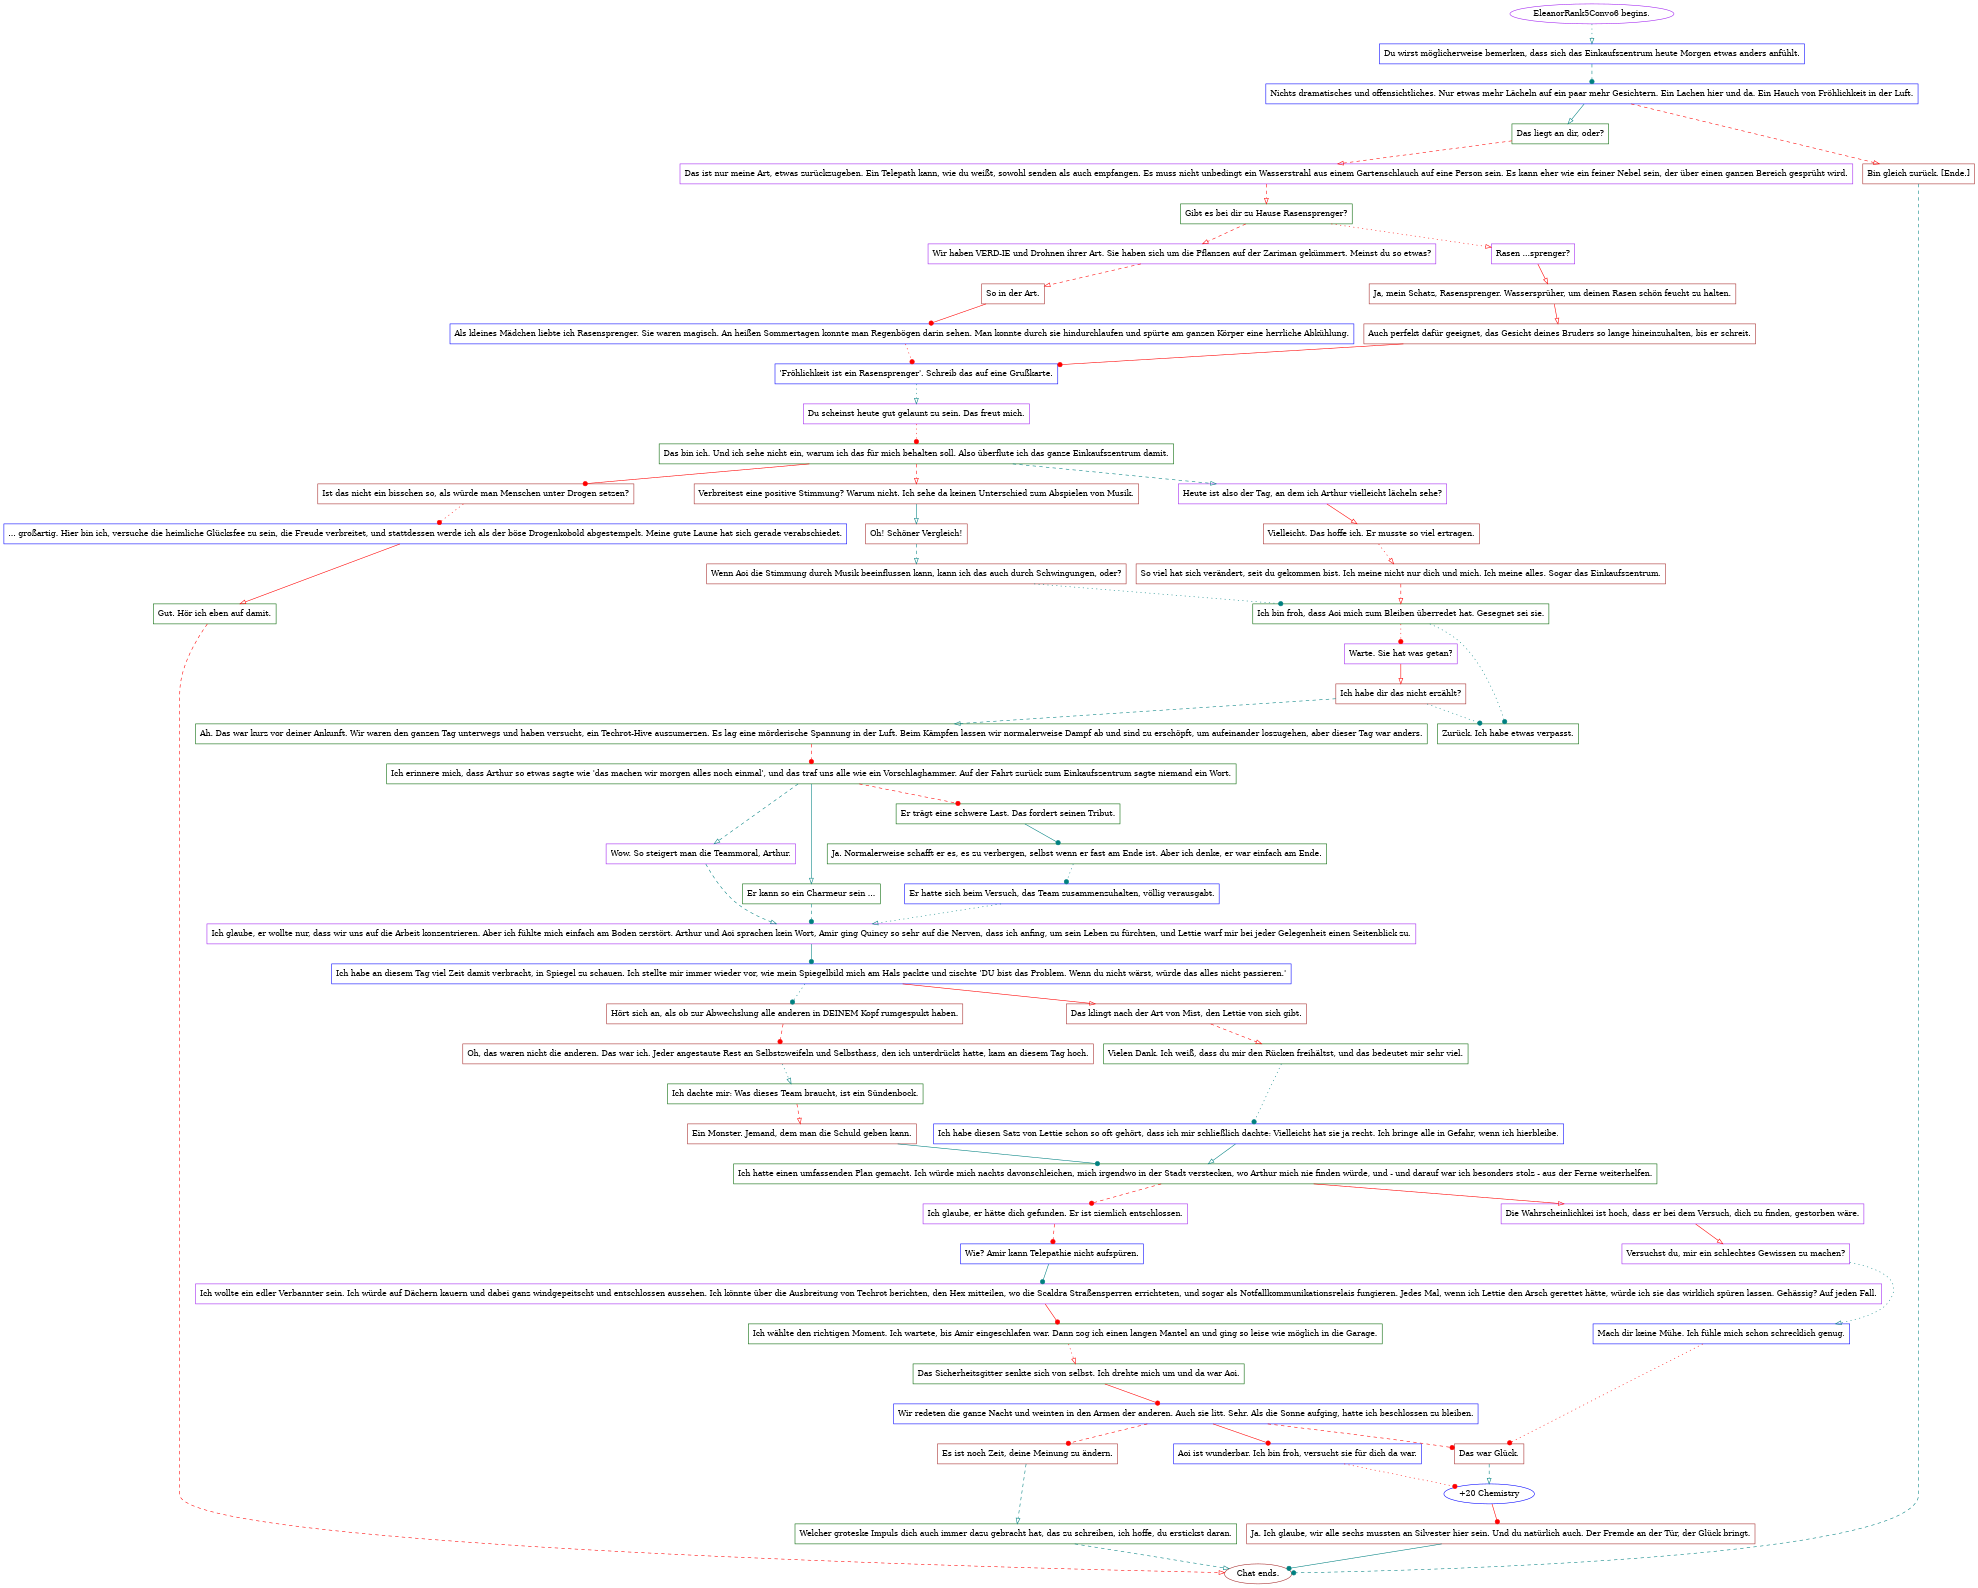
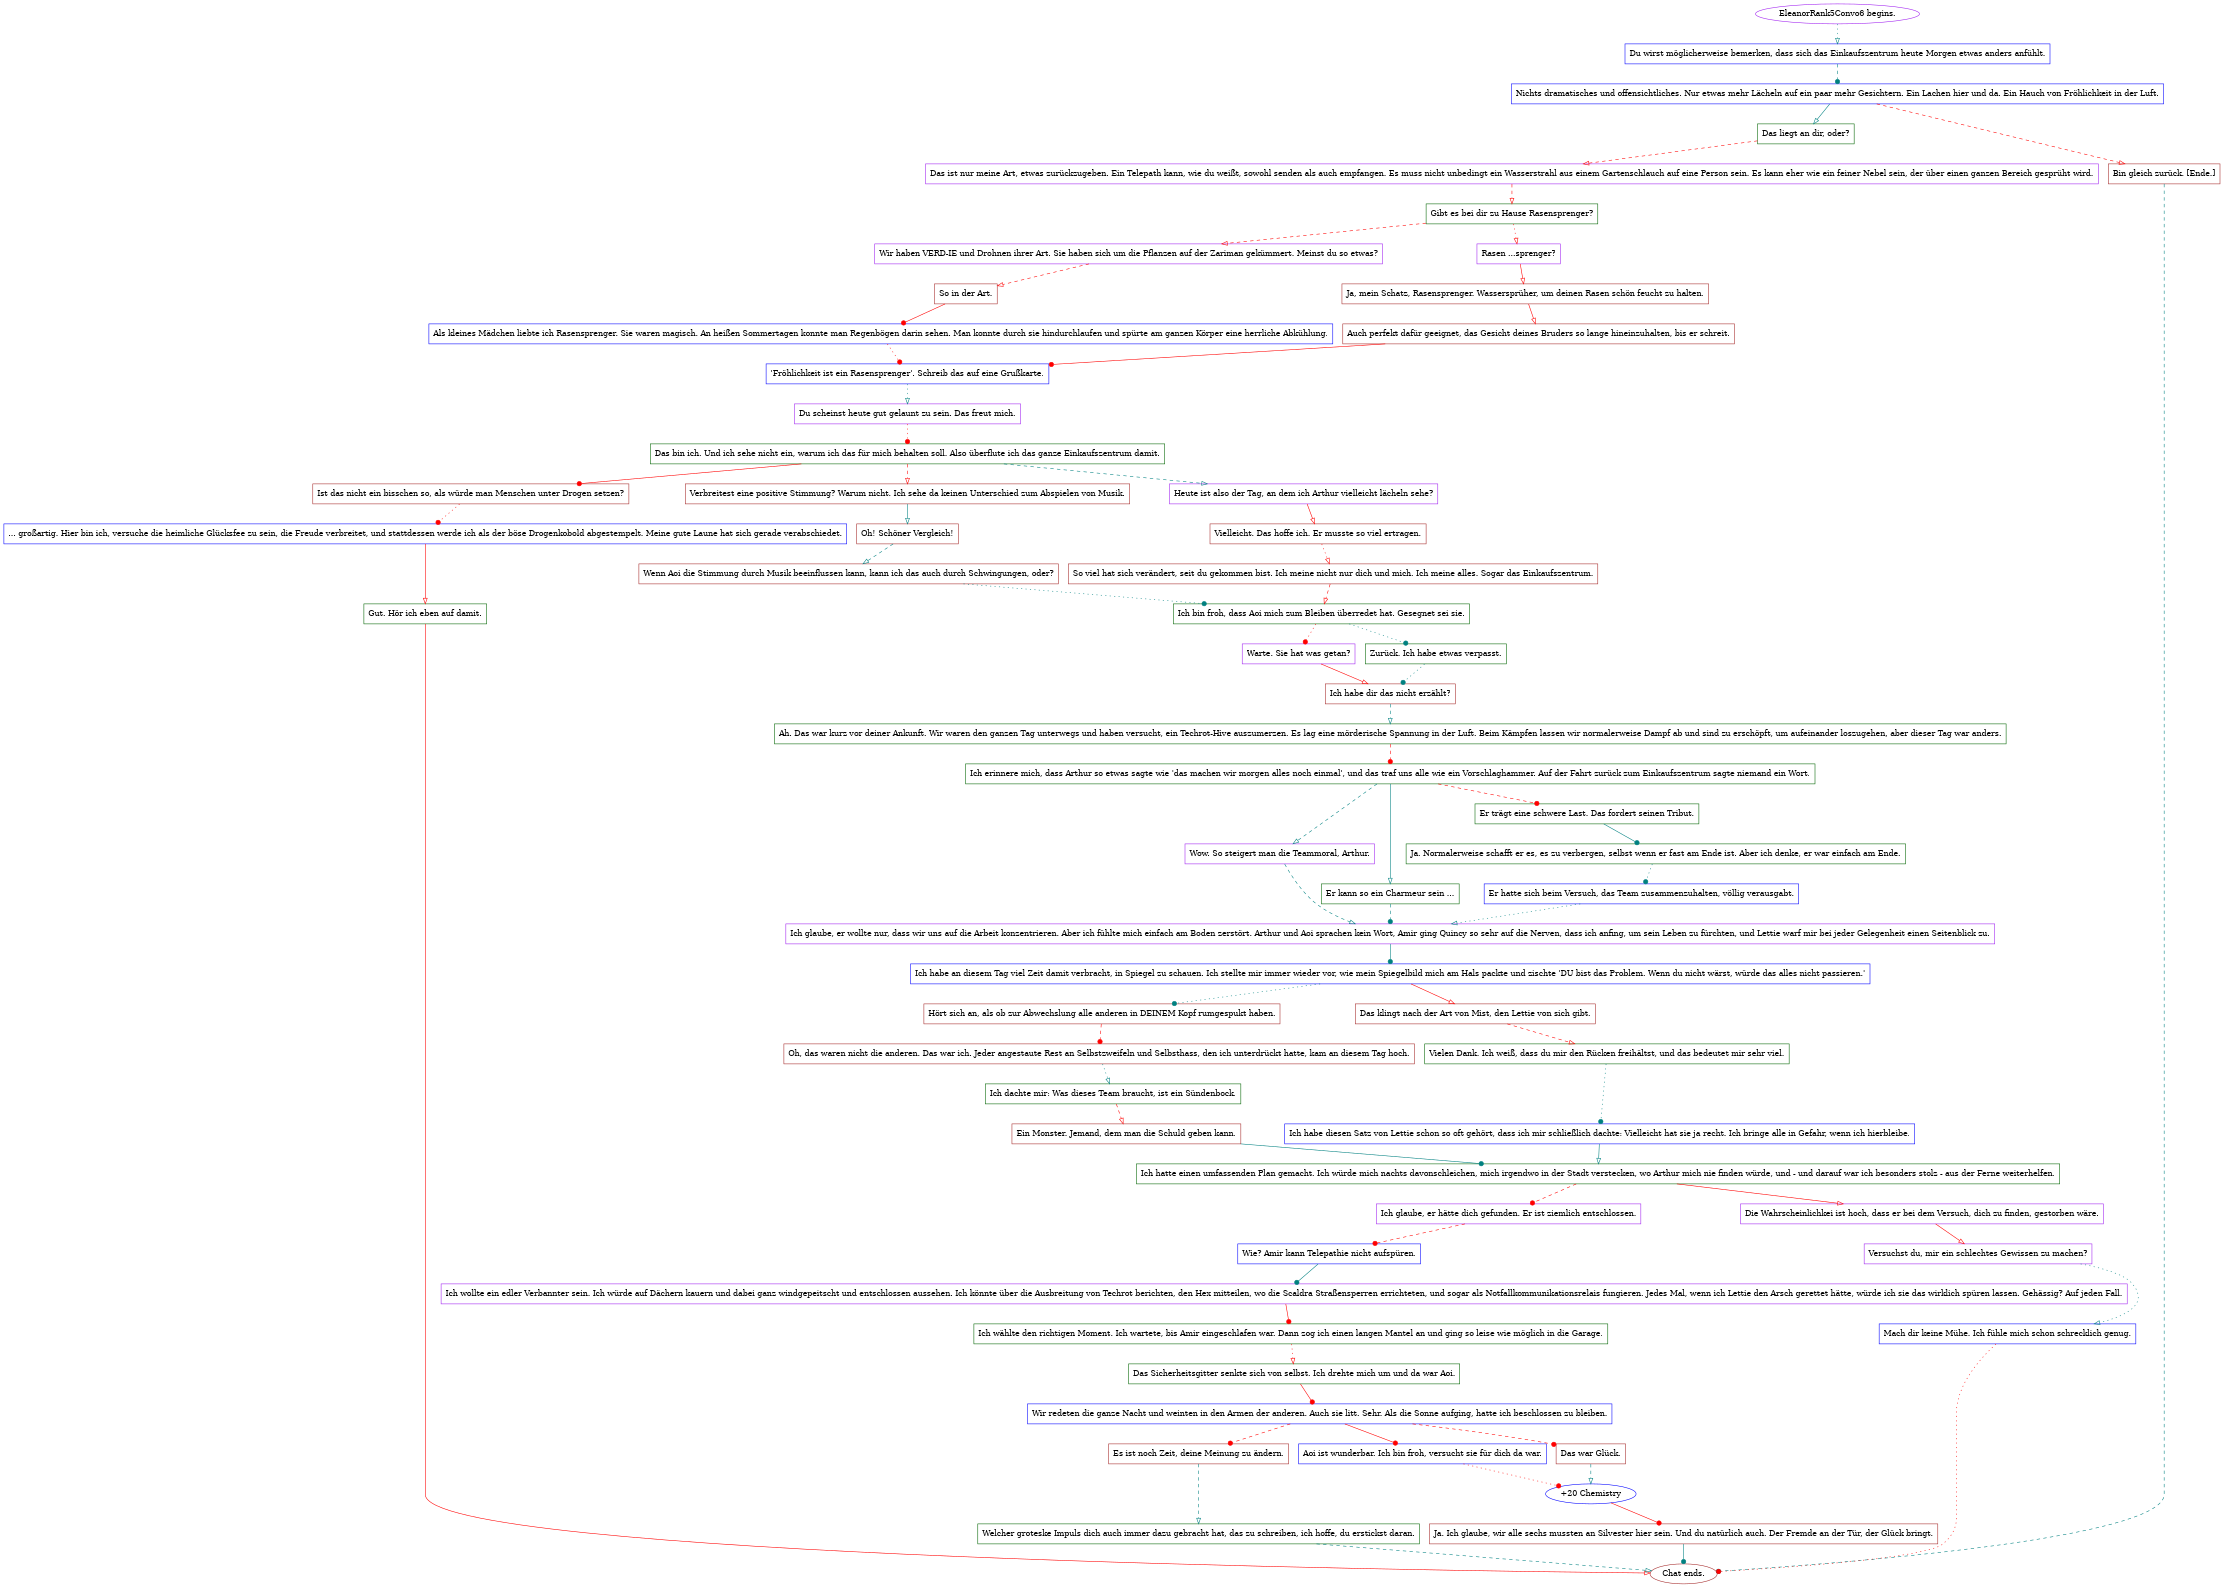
(1452, 713) -> (1415, 672)
(1607, 1393) -> (1939, 1545)
(259, 1520) -> (597, 1534)
